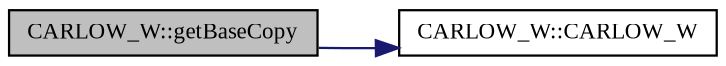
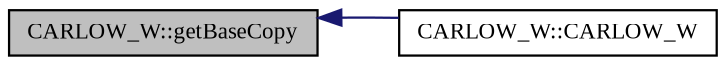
(347, 48) -> (370, 18)
